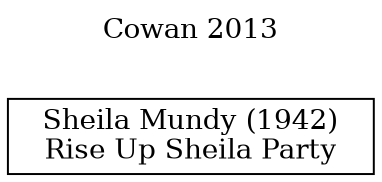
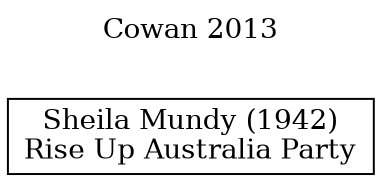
(191, 136) -> (191, 136)
